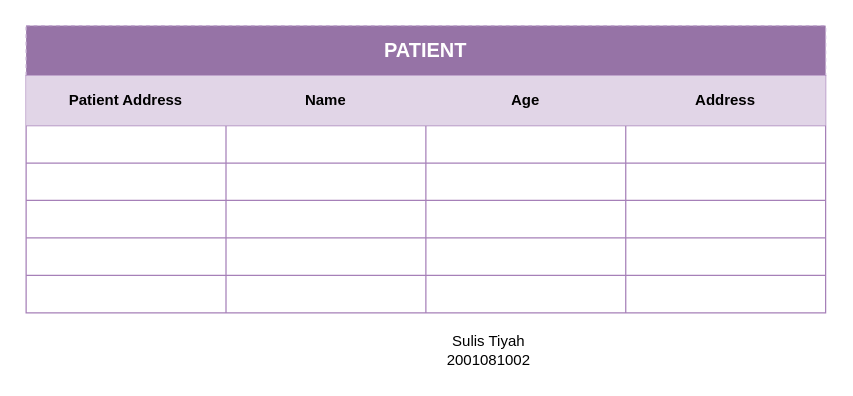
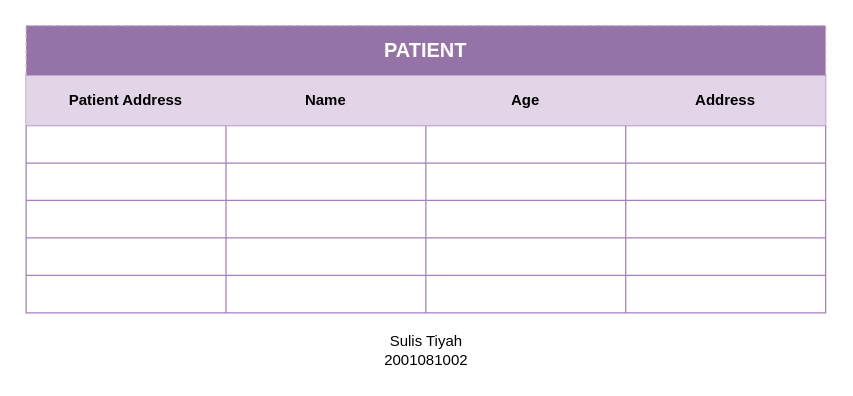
(488, 351) -> (426, 351)
